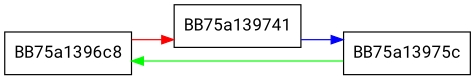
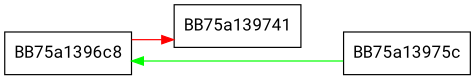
(316, 40) -> none
